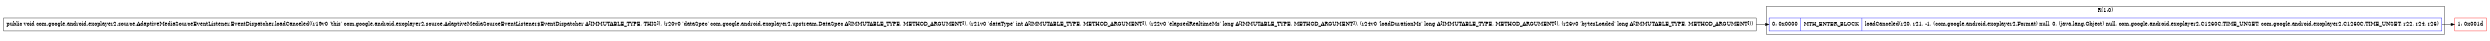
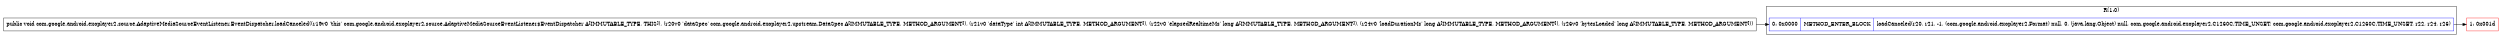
(1831, 24) -> (1837, 24)
